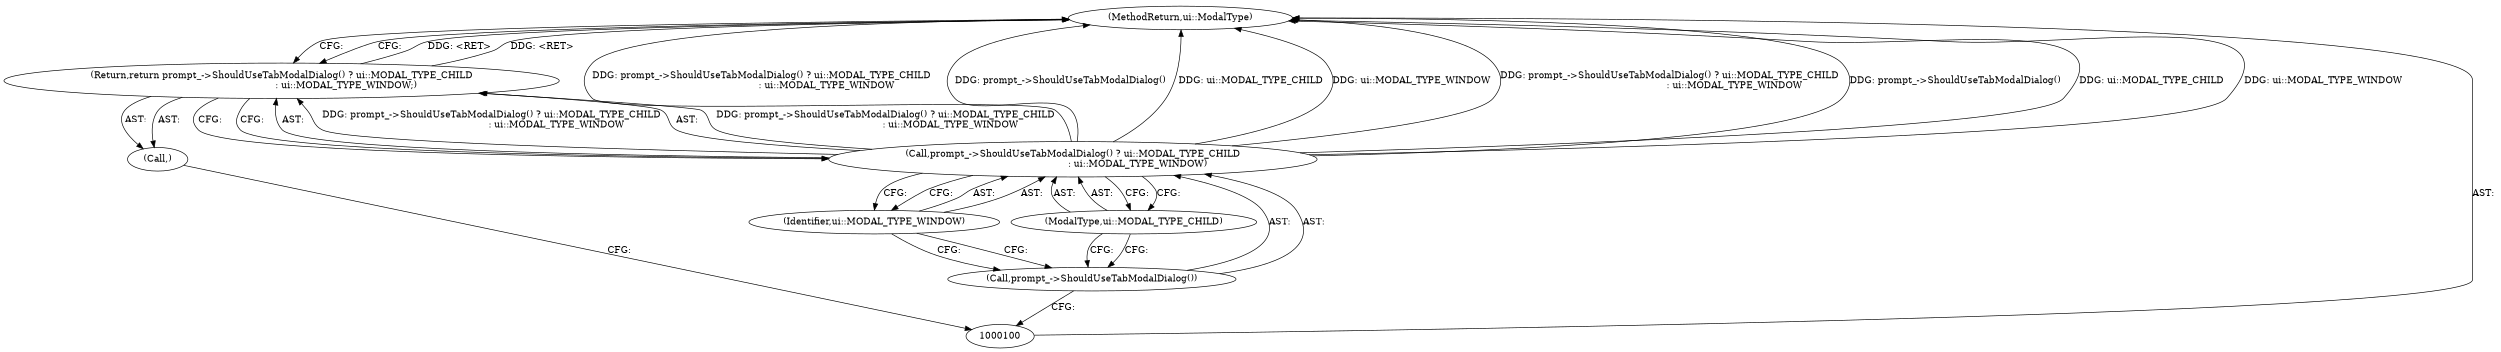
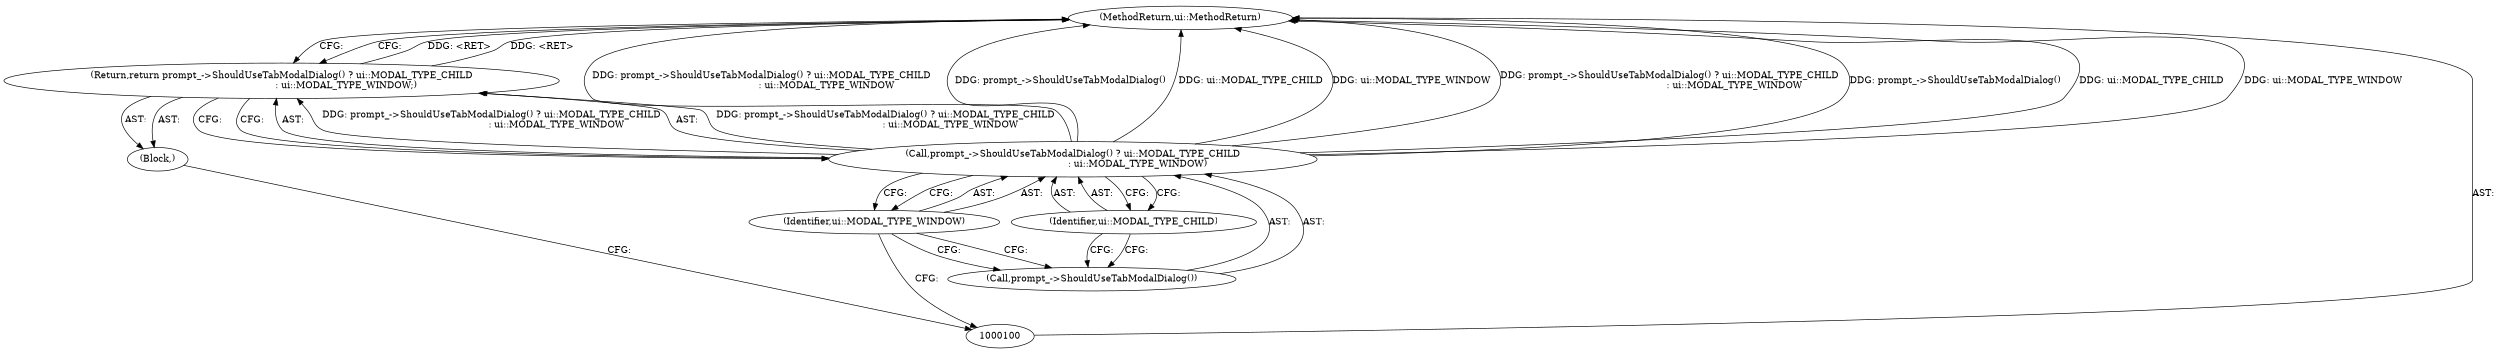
(1180, 18) -> (1180, 18)
(158, 159) -> (158, 159)
(1134, 222) -> (1134, 222)
(1048, 307) -> (914, 290)
